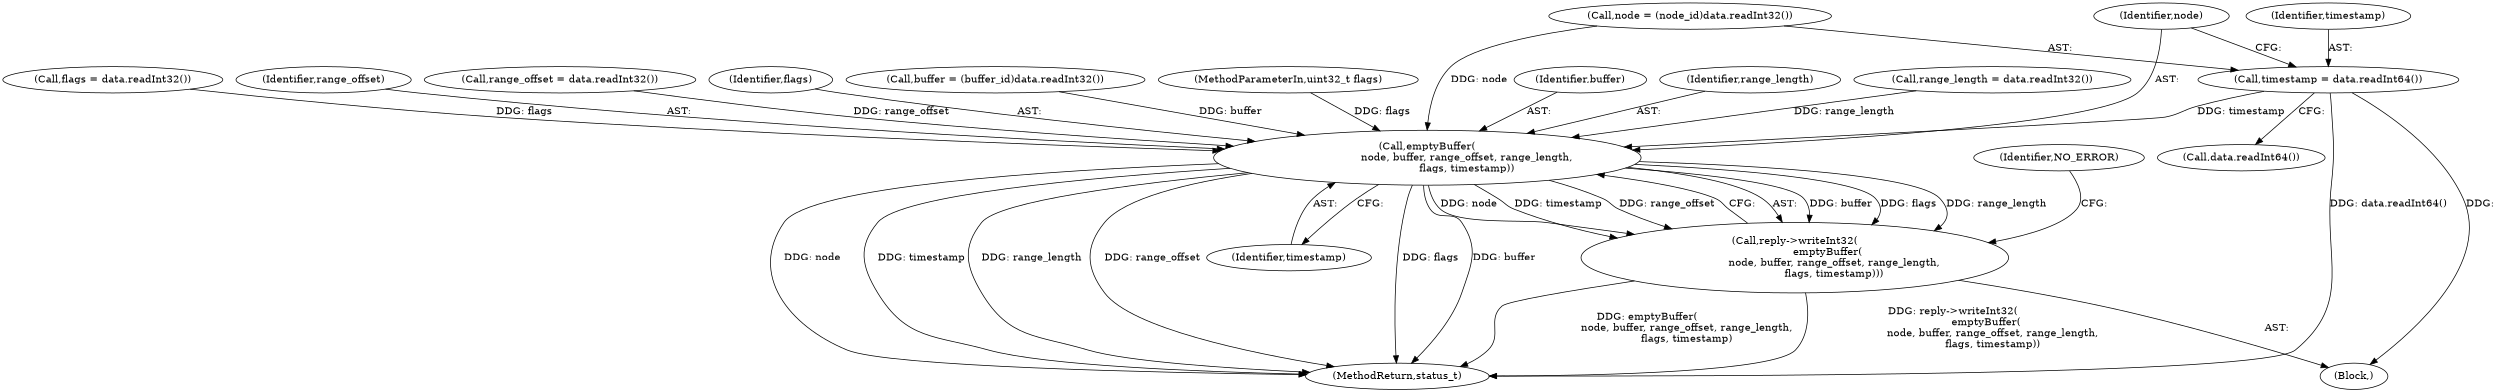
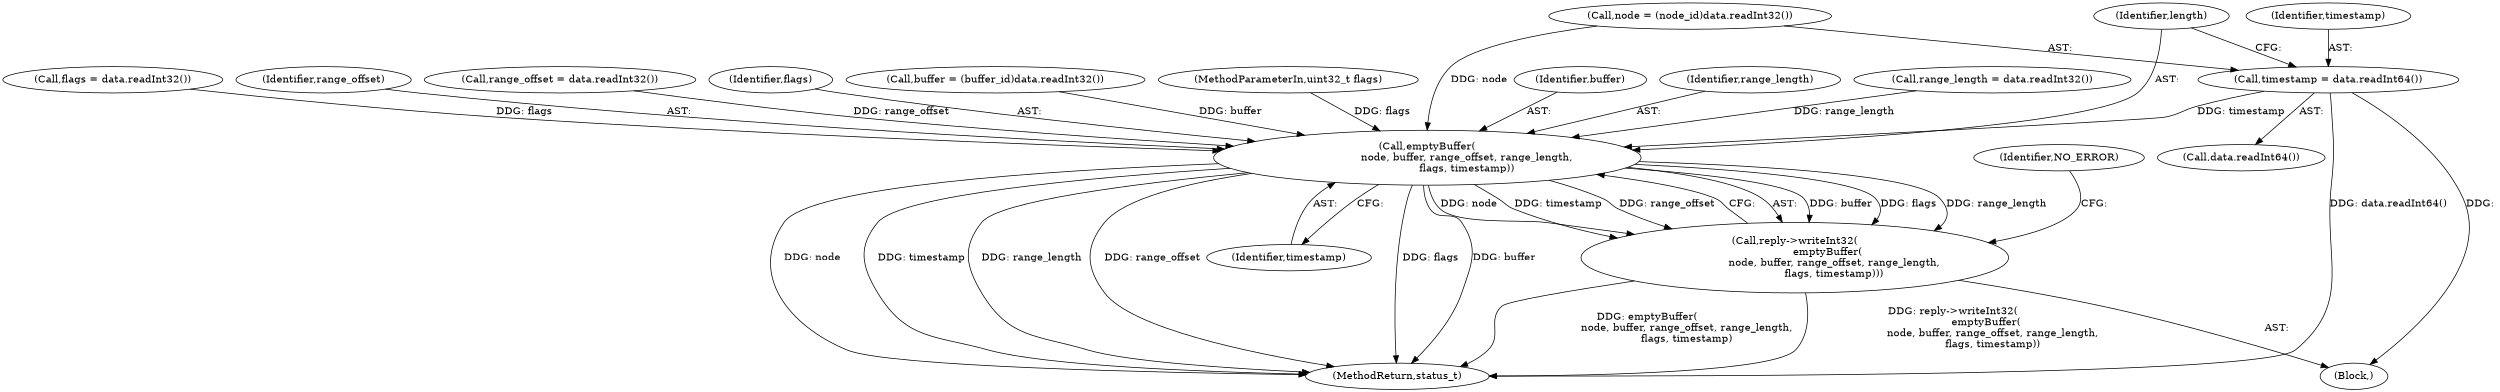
(2162, 16) -> (2162, 16)
(2313, 112) -> (2313, 112)
